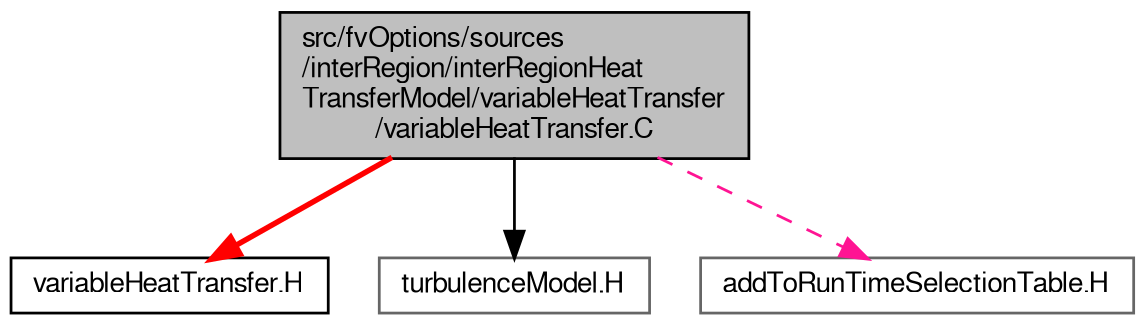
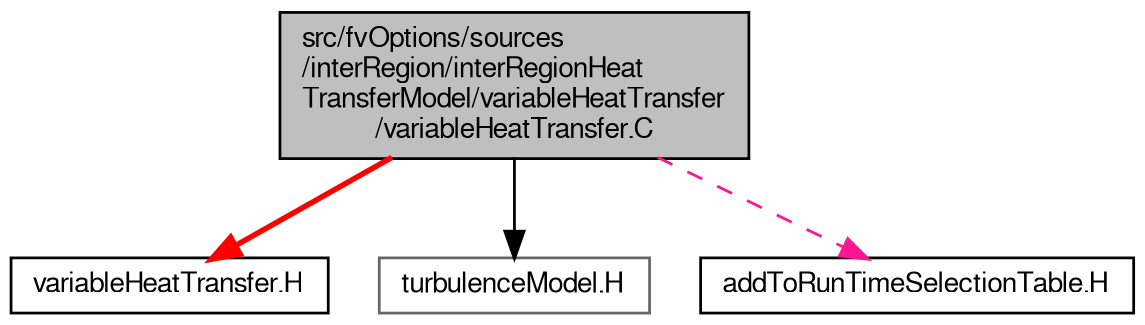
(917, 285) -> (917, 285)
